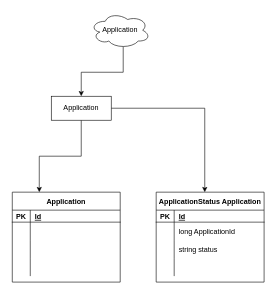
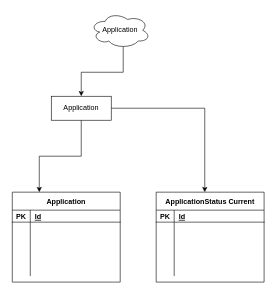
(210, 202) -> (210, 202)
(219, 231) -> none
(219, 249) -> none
